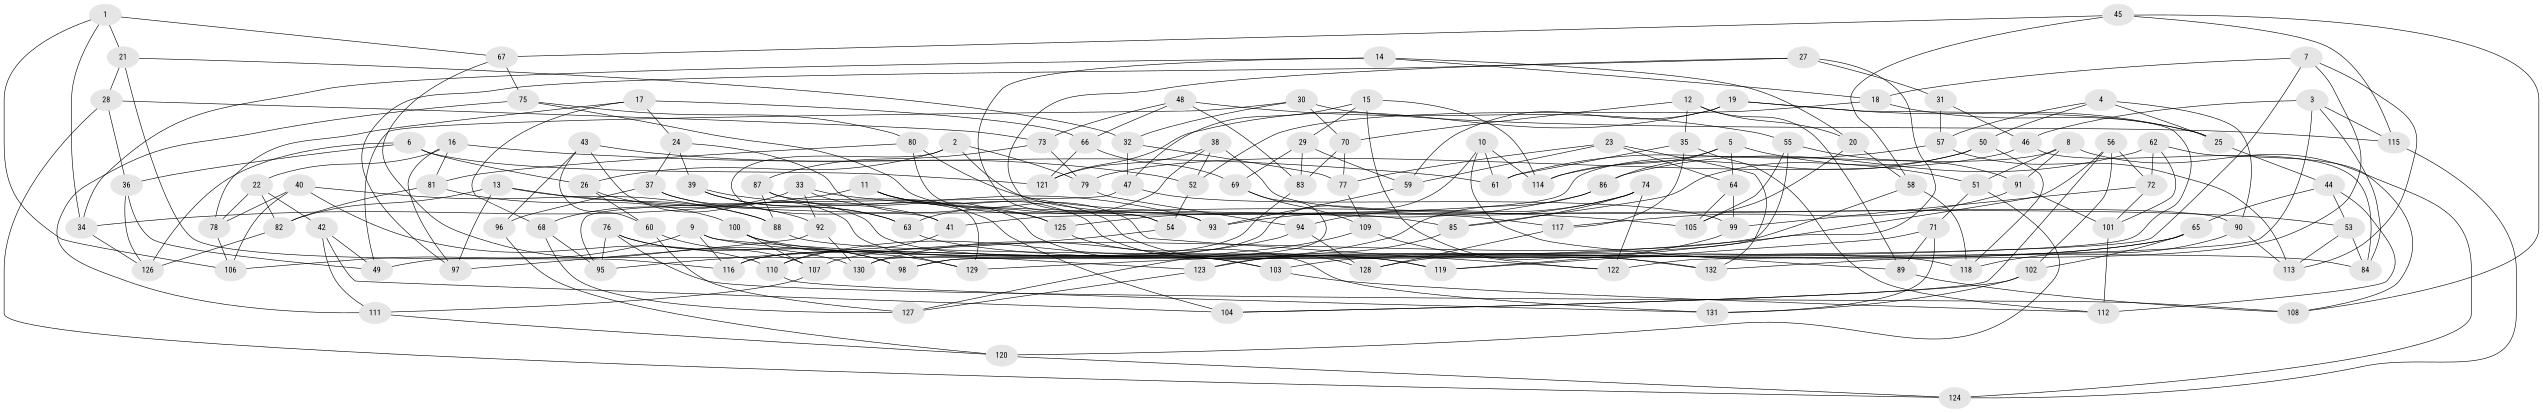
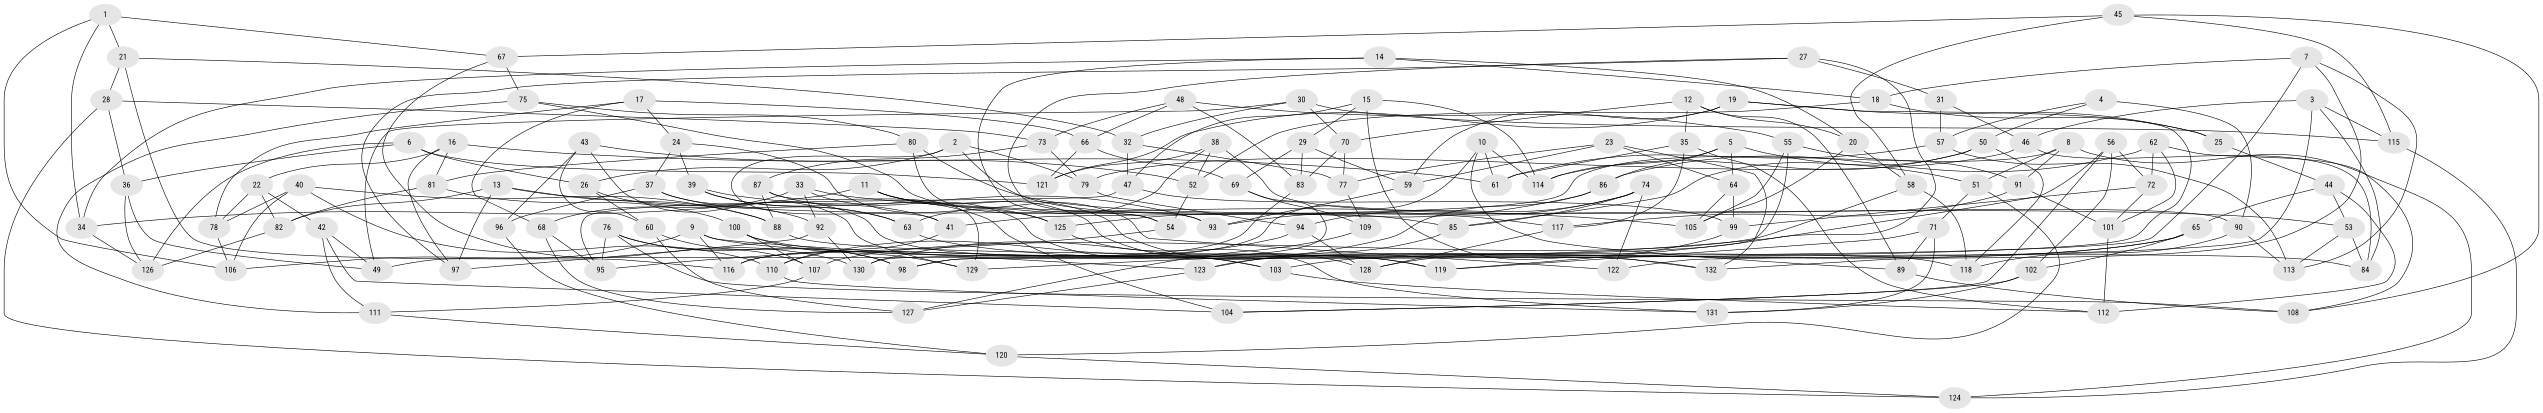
(2161, 120) -> none
(1487, 258) -> none
